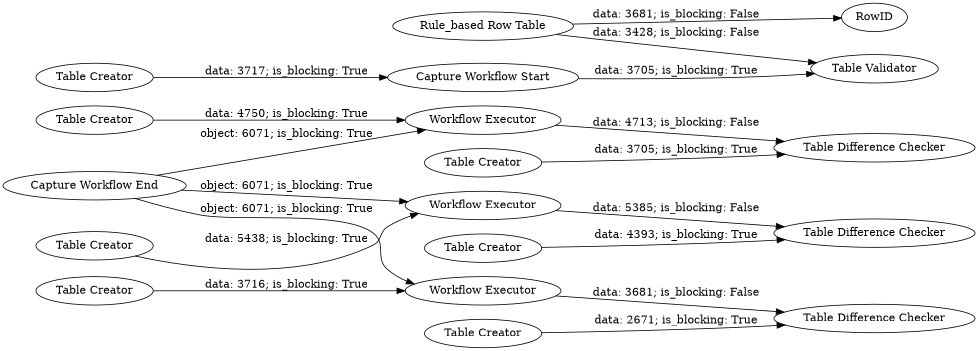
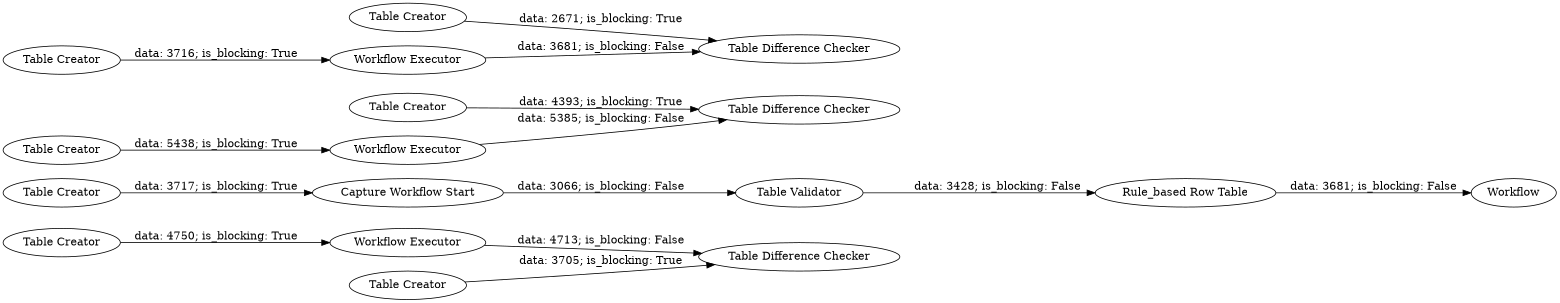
(874, 17) -> (1514, 193)
(682, 48) -> (975, 193)
(676, 71) -> (601, 187)
(95, 186) -> none
